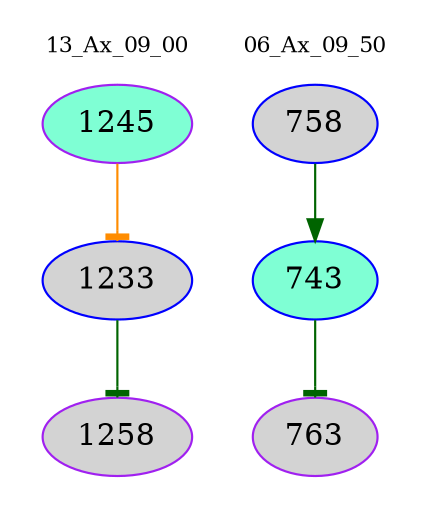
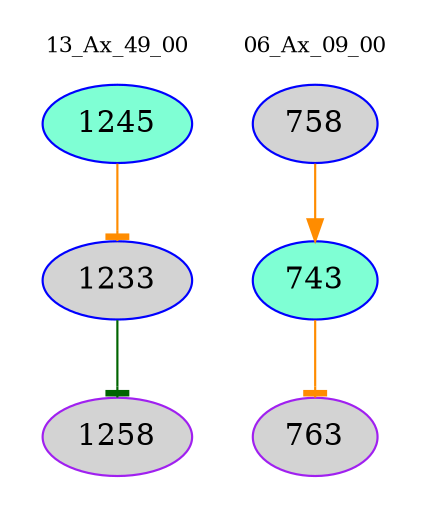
(117, 47) -> (117, 47)
(315, 47) -> (315, 47)
(117, 124) -> (117, 124)
(315, 191) -> (315, 191)
(315, 353) -> (315, 353)
